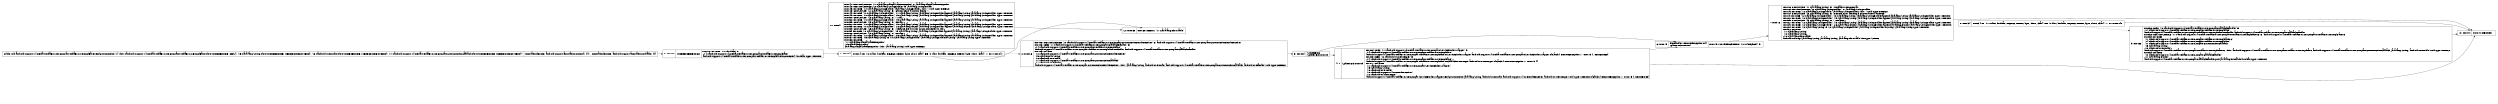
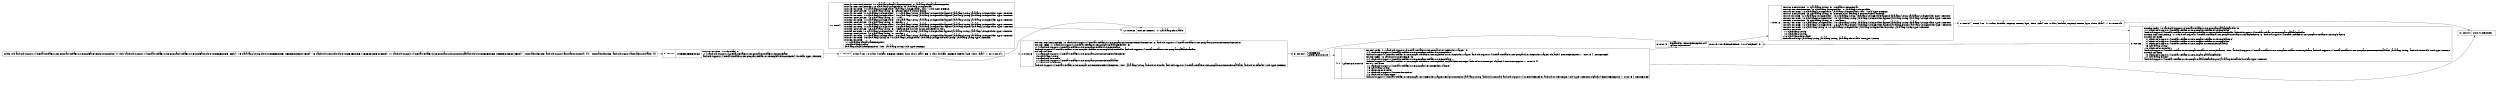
(2213, 19) -> (1955, 23)
(2454, 34) -> (1947, 44)
(1048, 56) -> (1047, 56)
